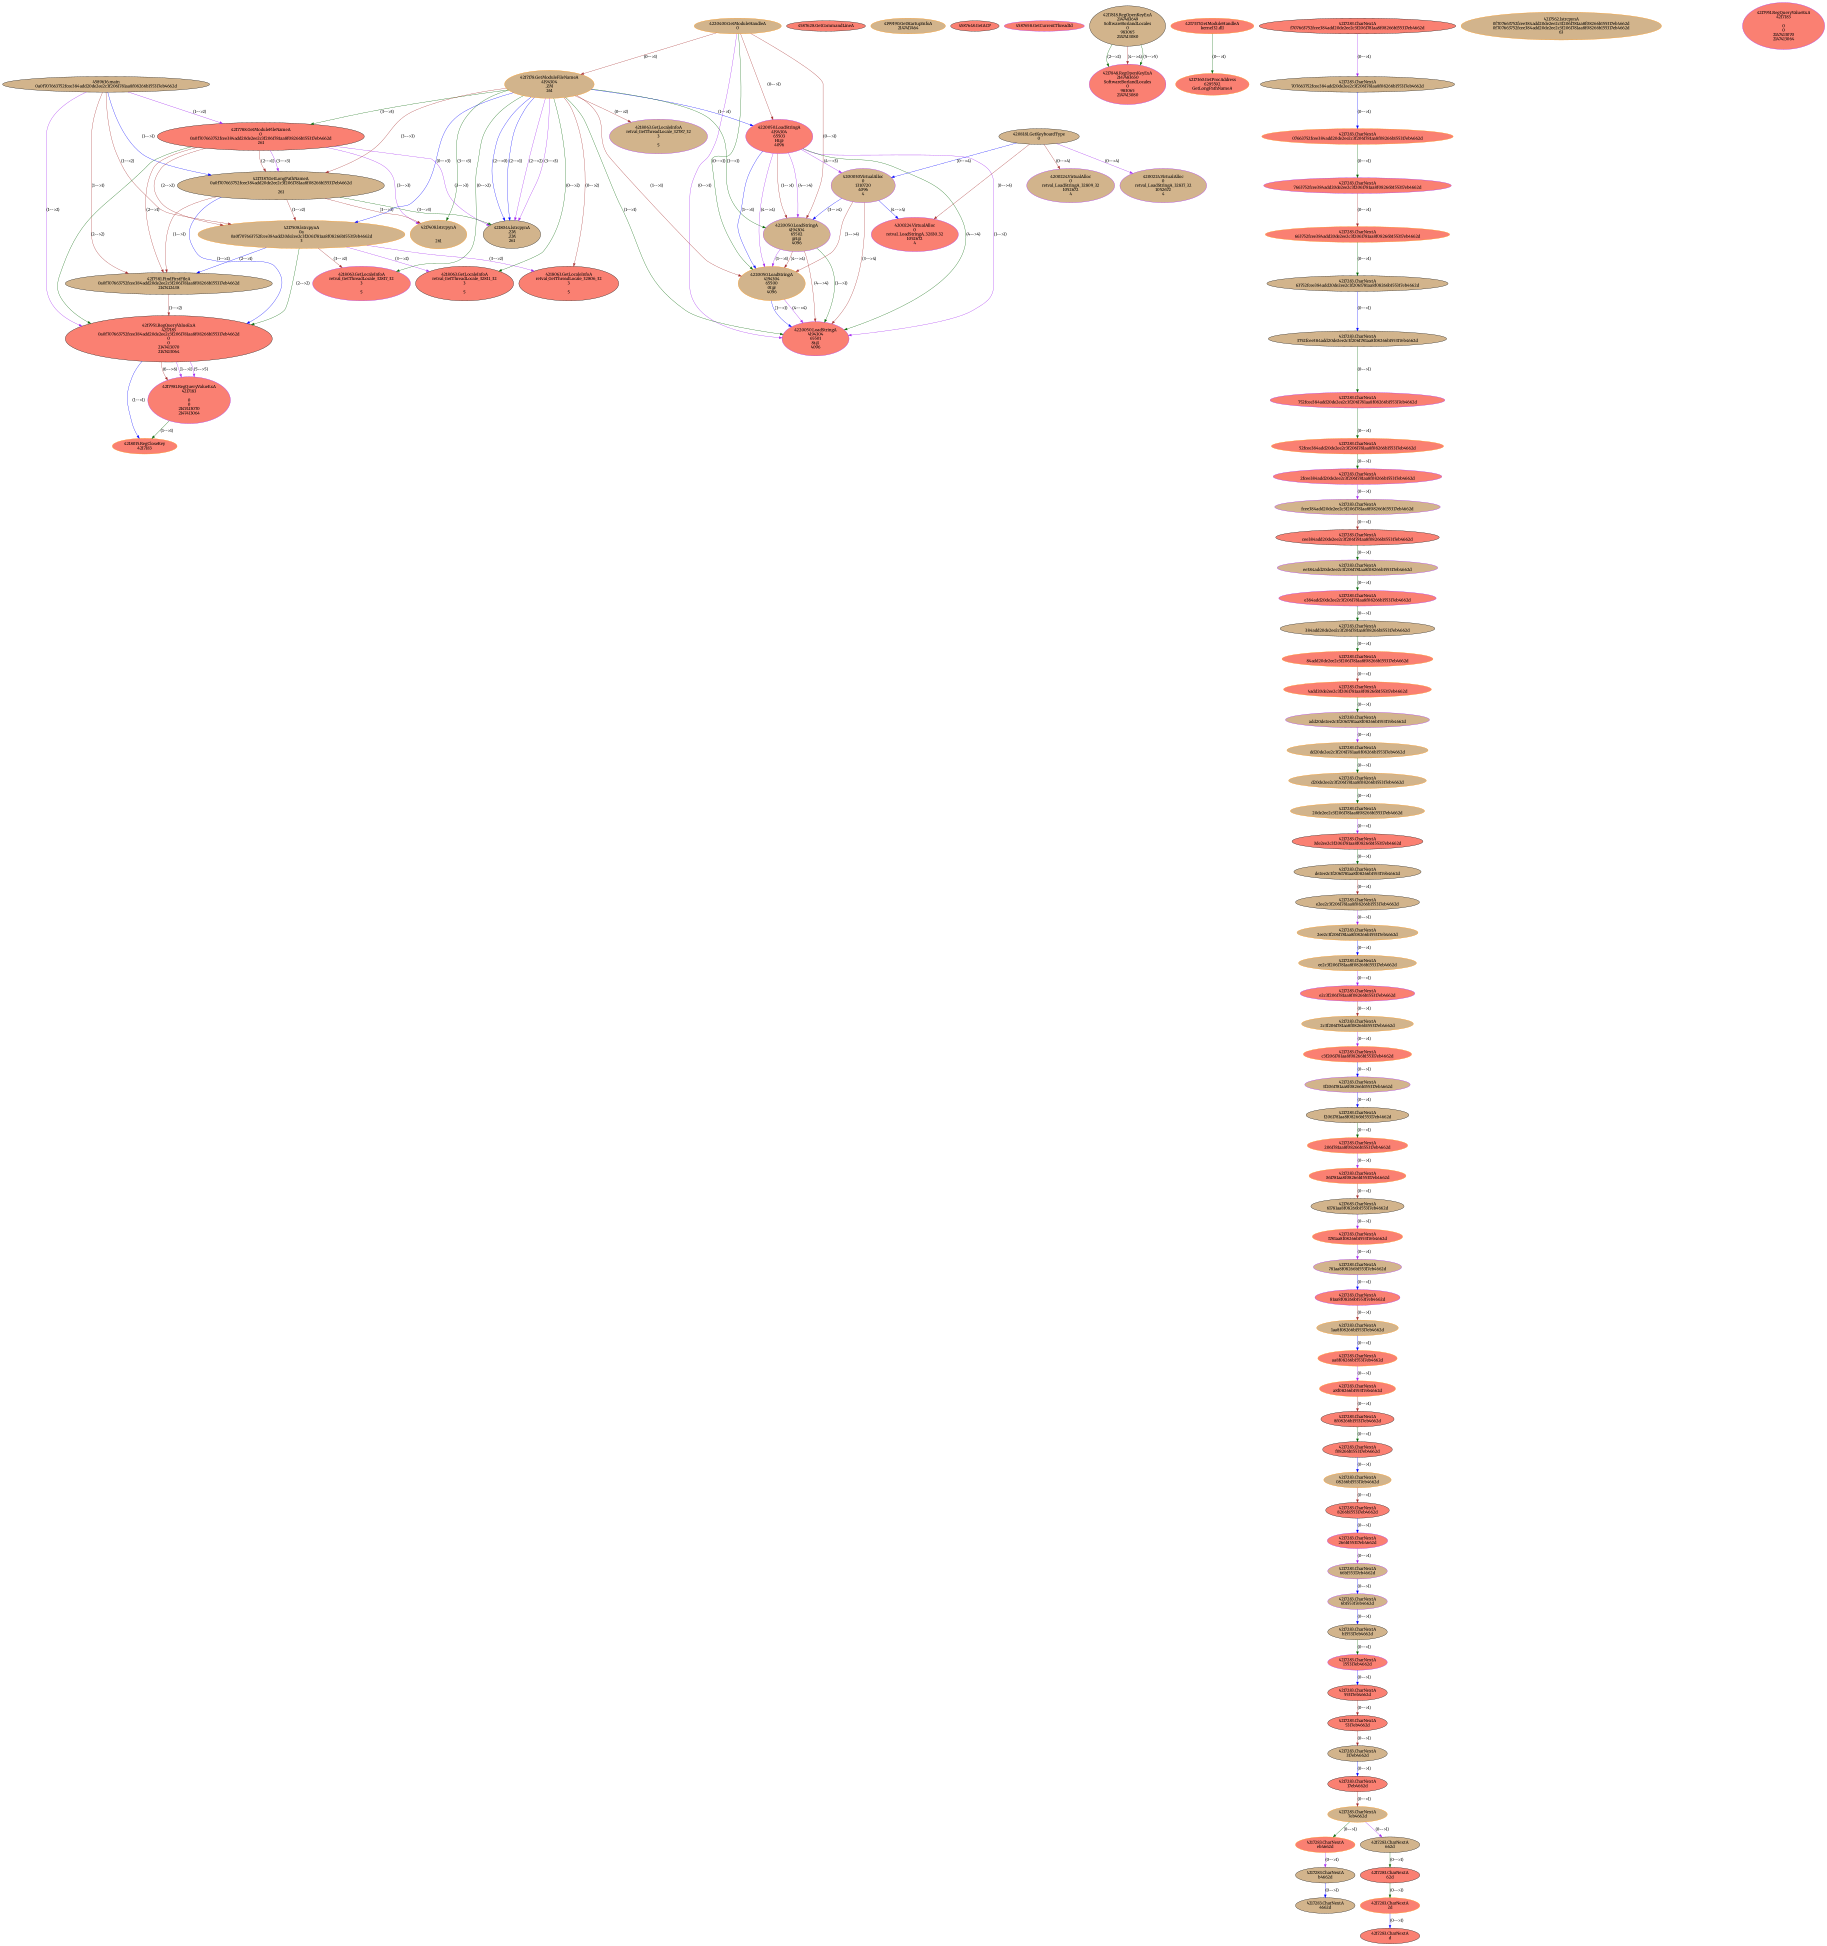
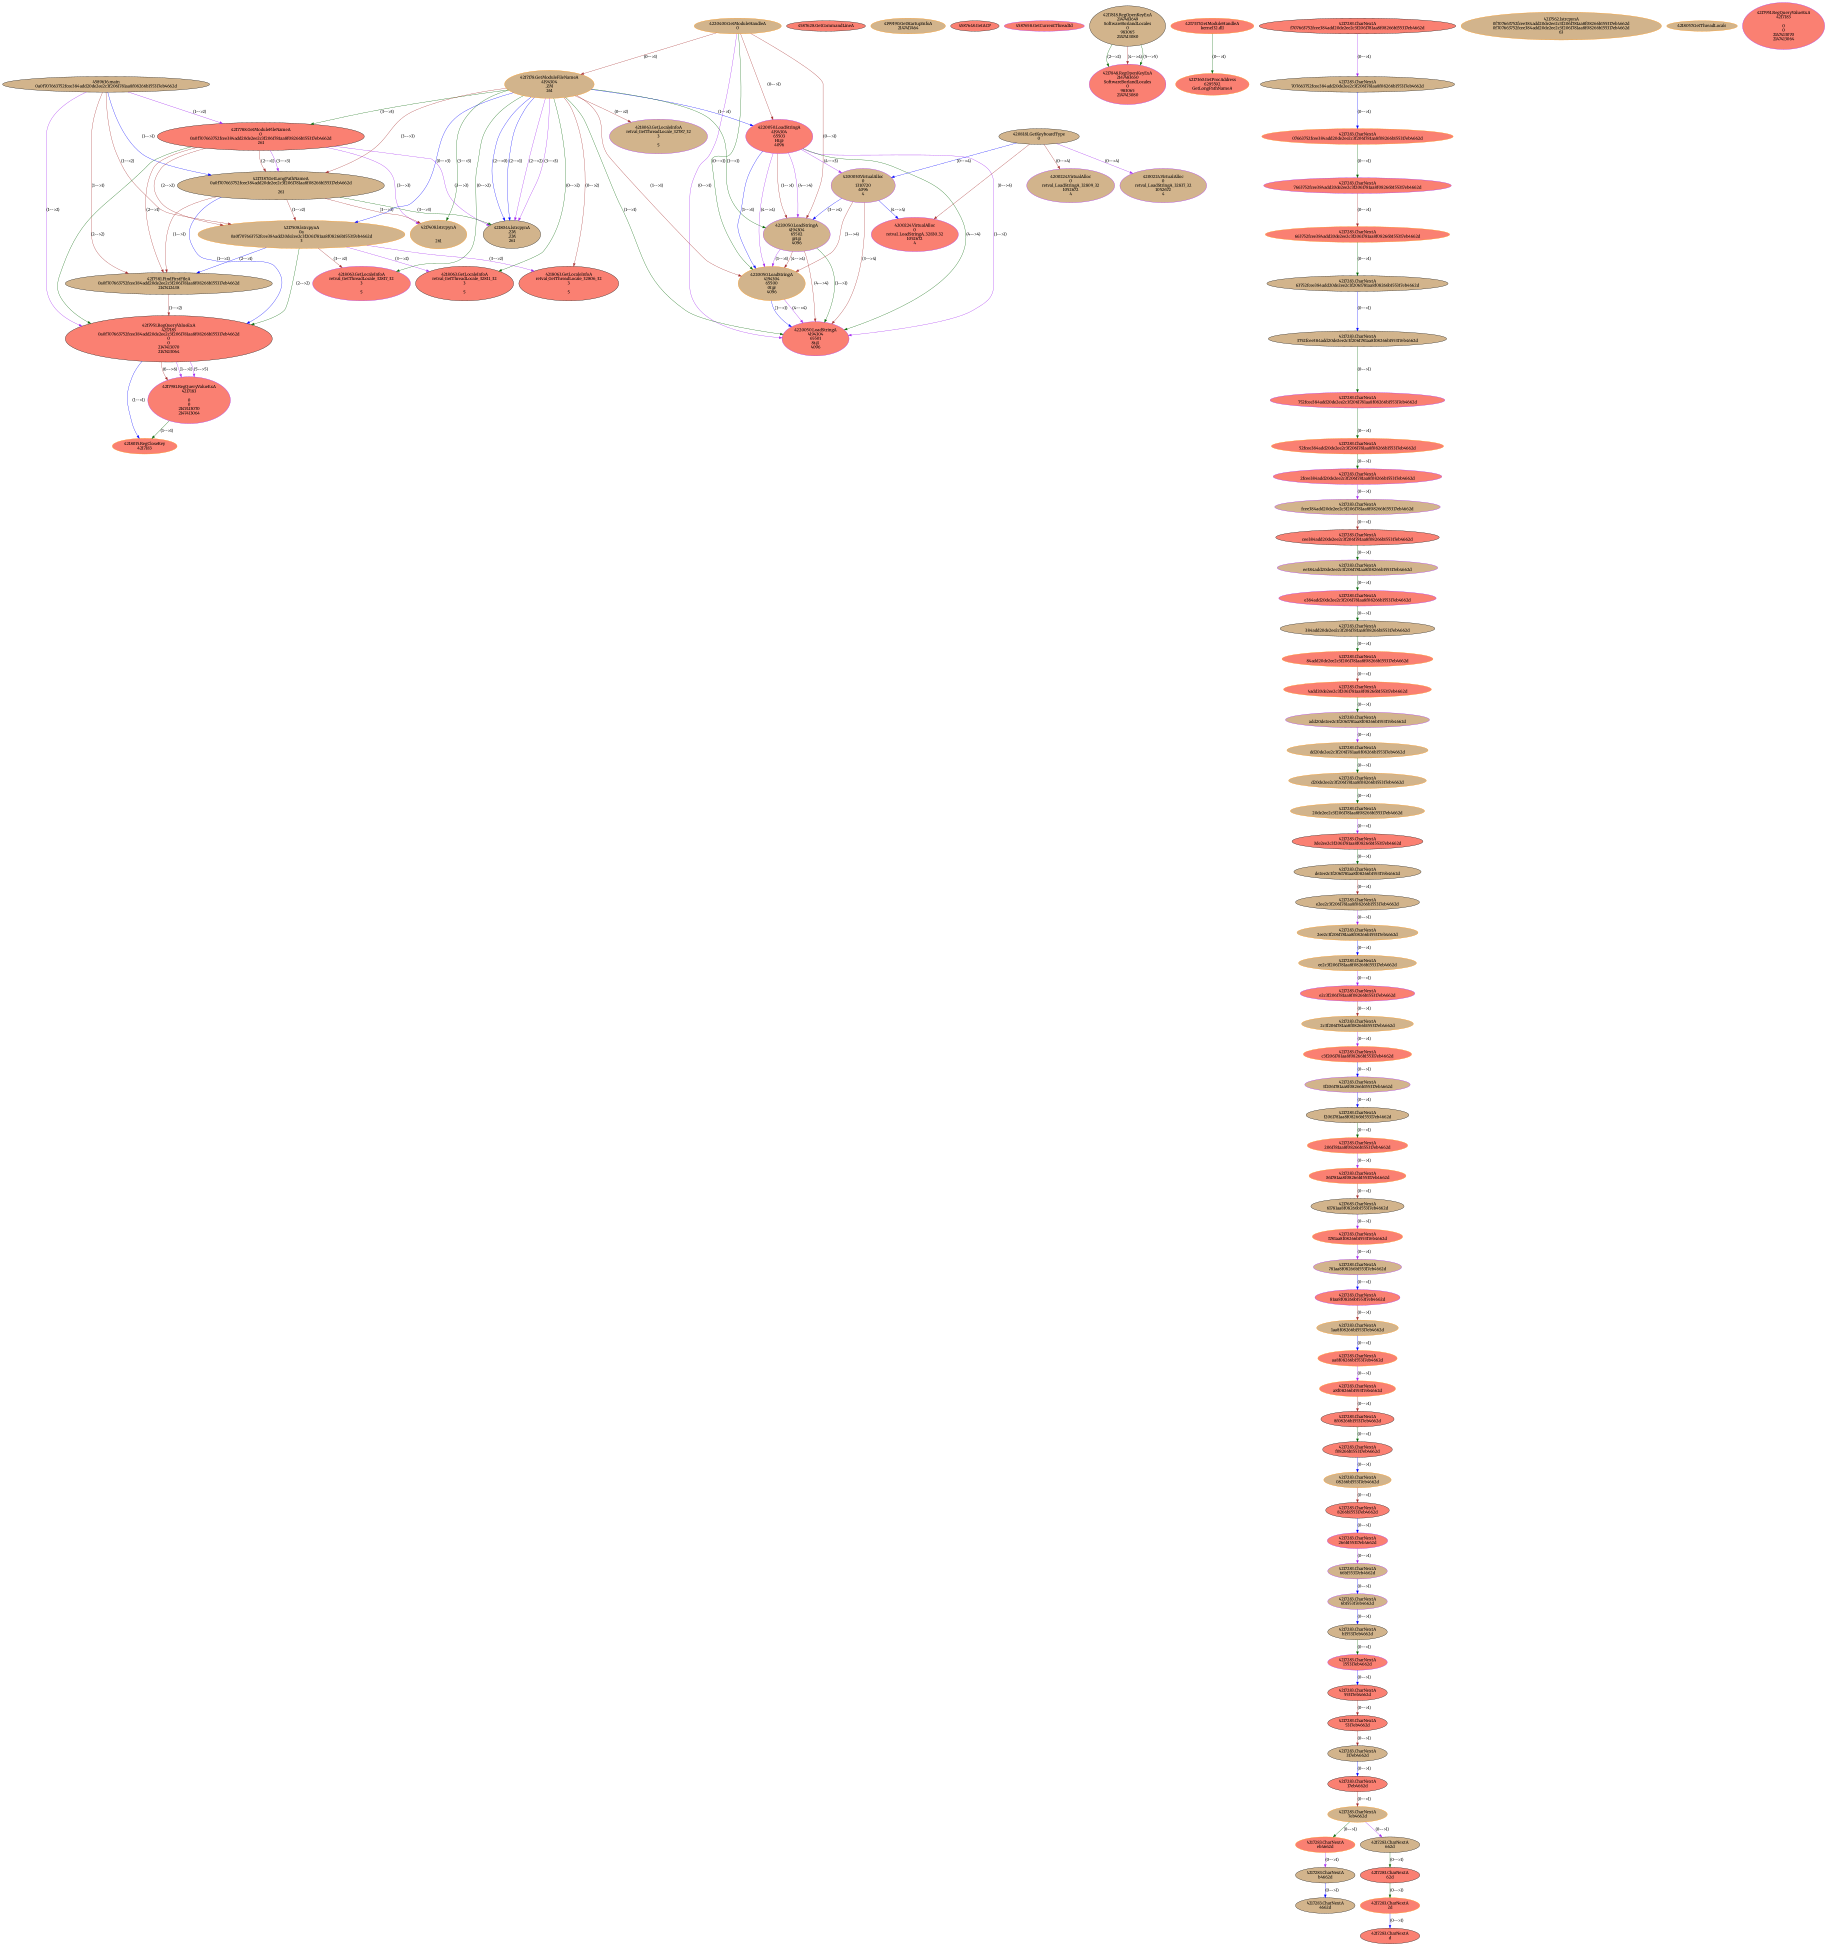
none -> (1702, 26)
